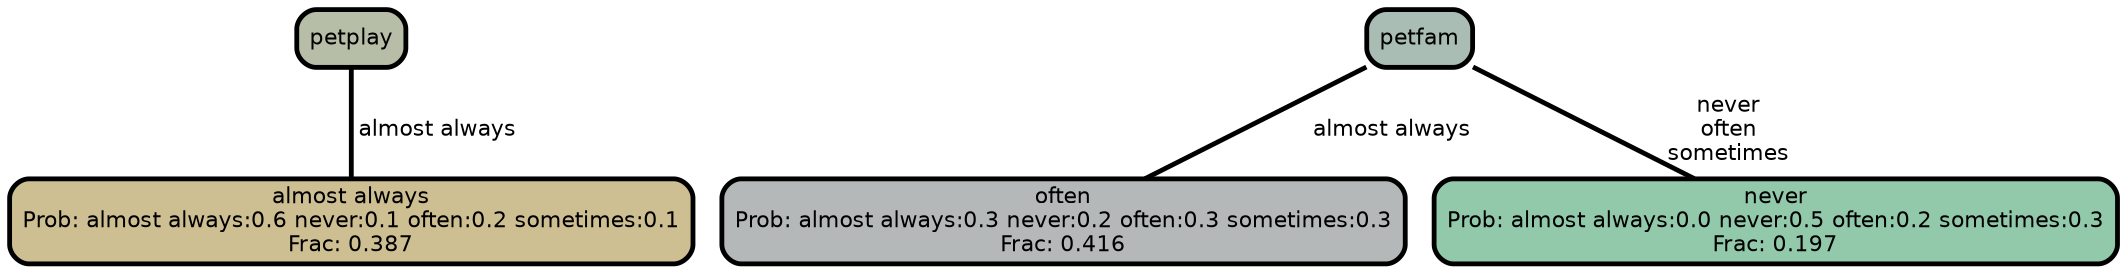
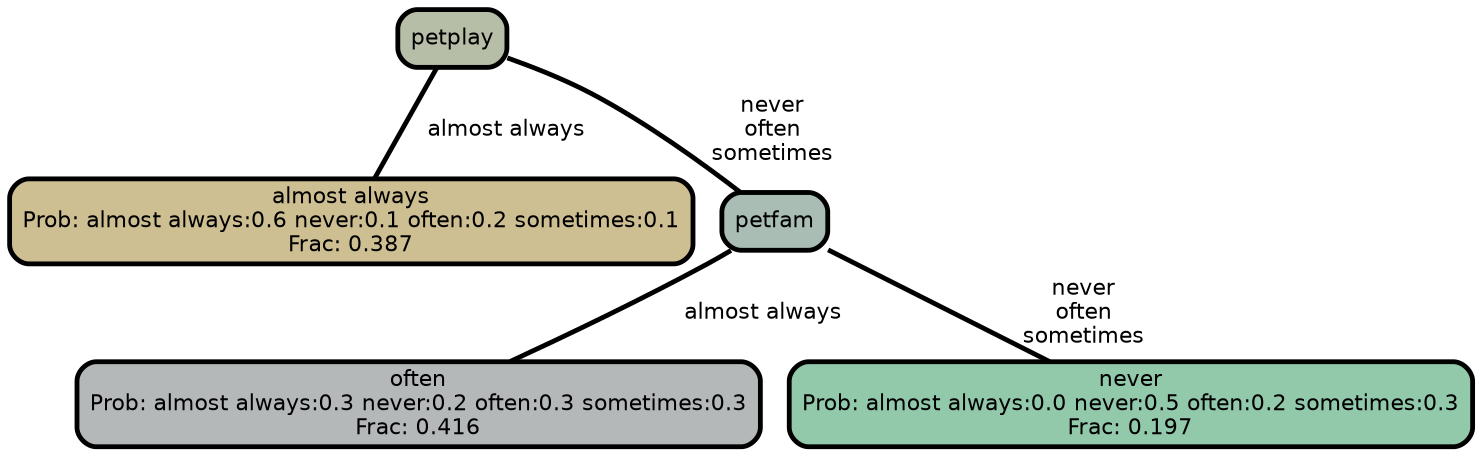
none -> (629, 115)
